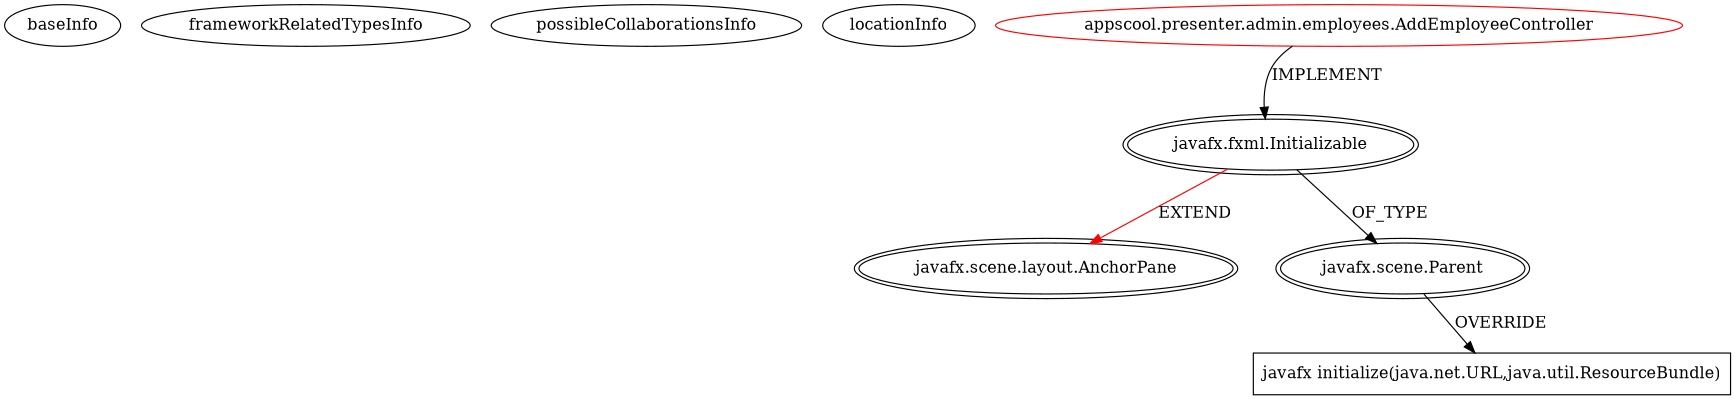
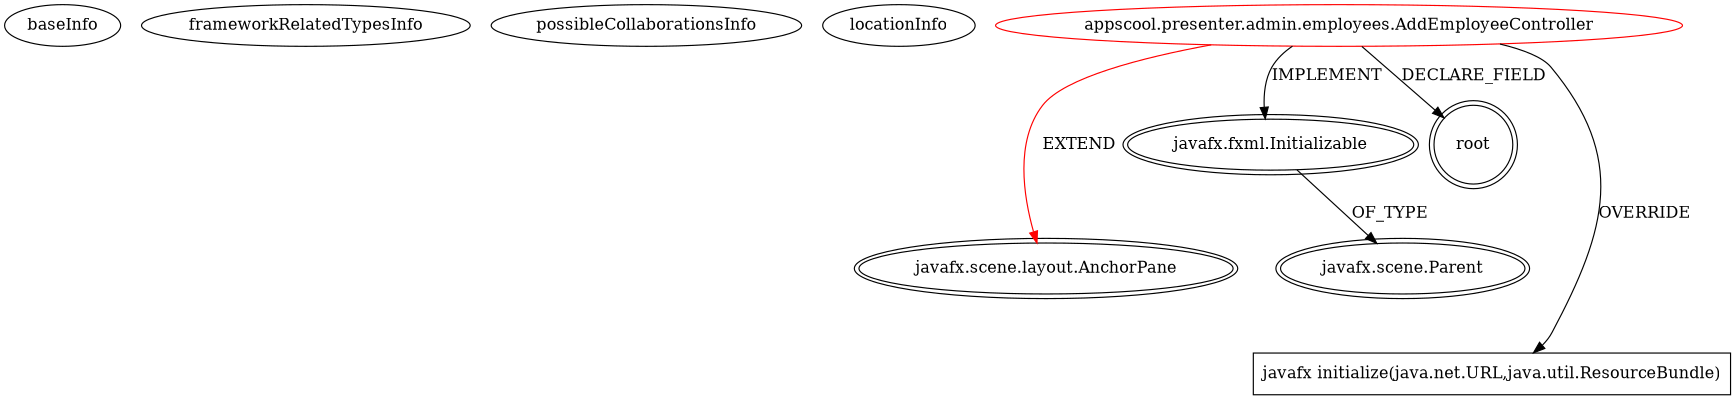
none -> (1473, 145)
(1164, 204) -> (1062, 90)
(1446, 319) -> (1600, 178)
